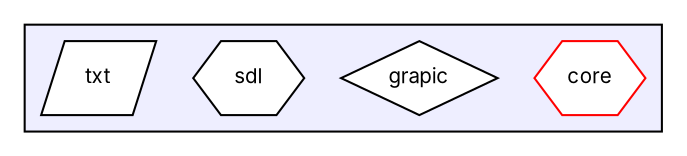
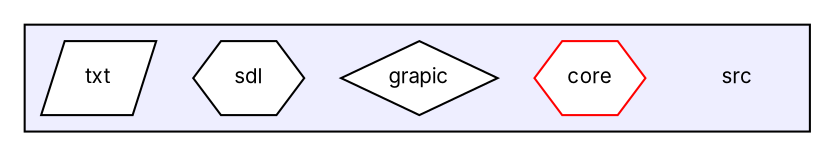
none -> (738, 78)
